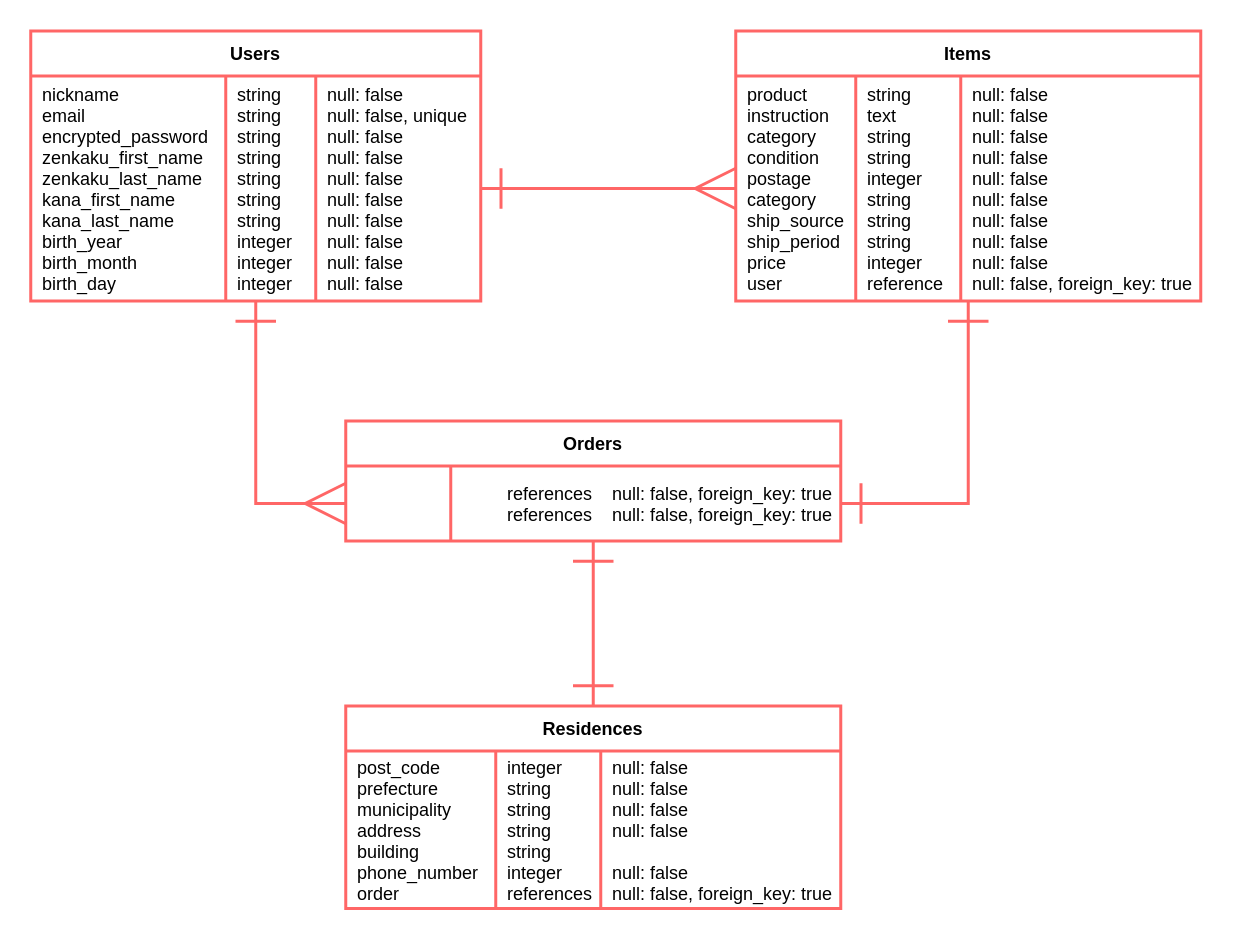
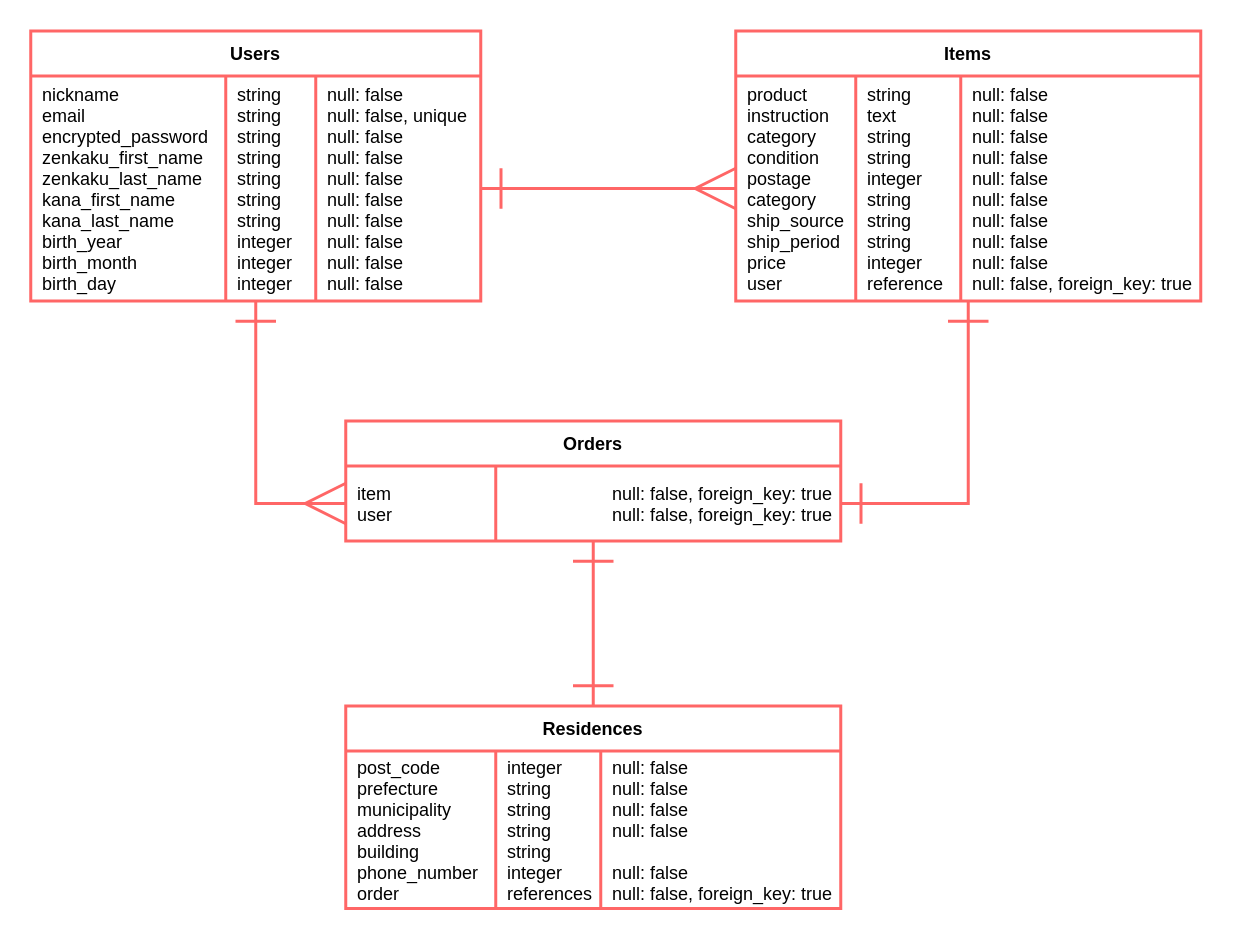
none -> (421, 503)
(548, 503) -> none
